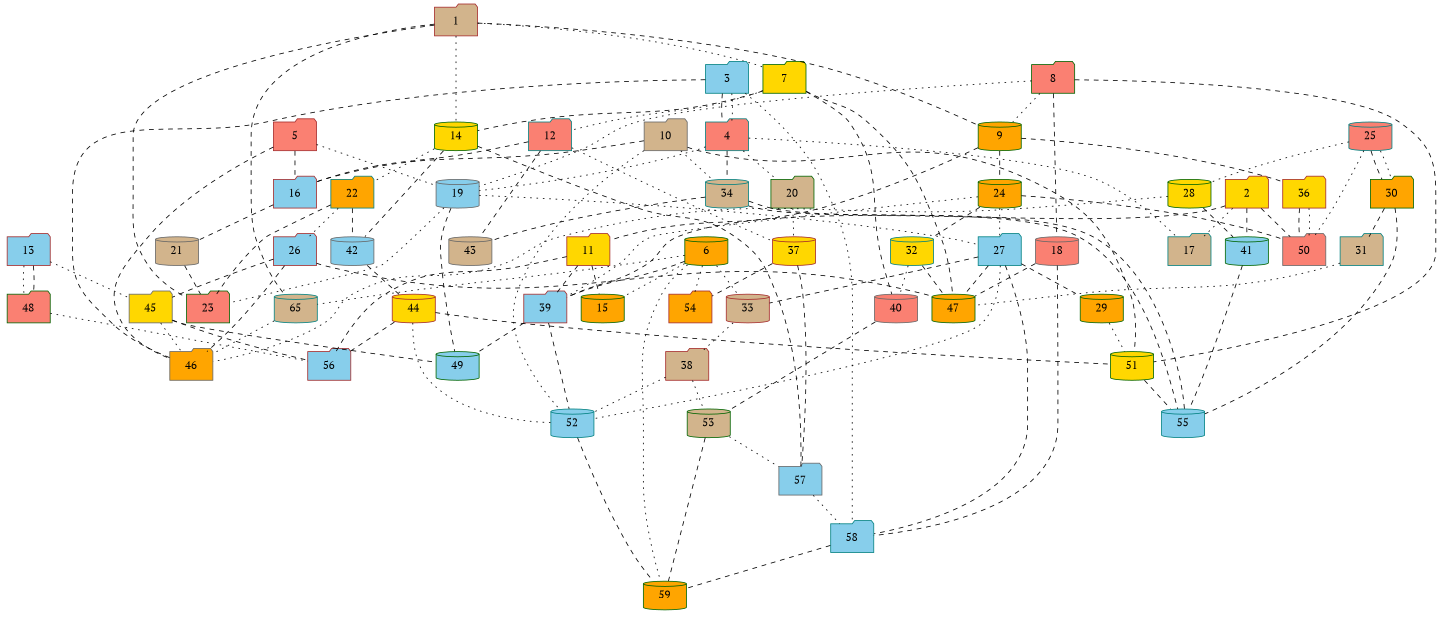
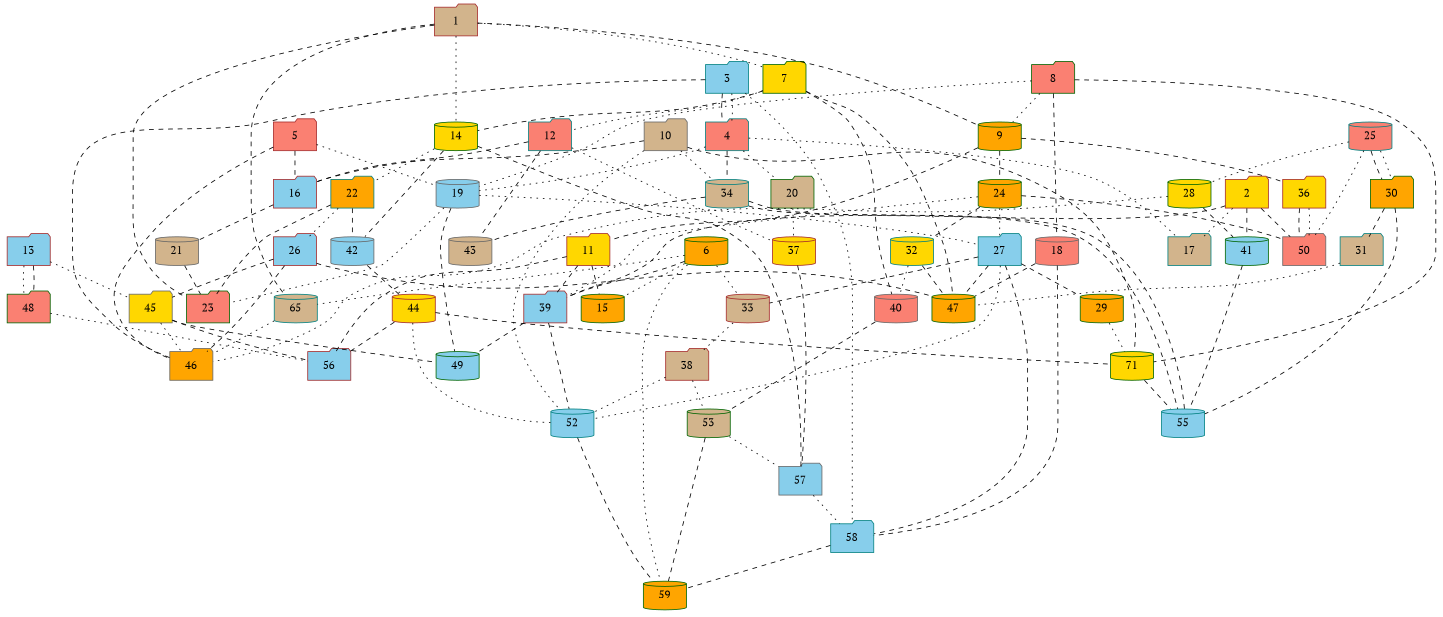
(690, 309) -> none
(1132, 366) -> (1132, 366)
